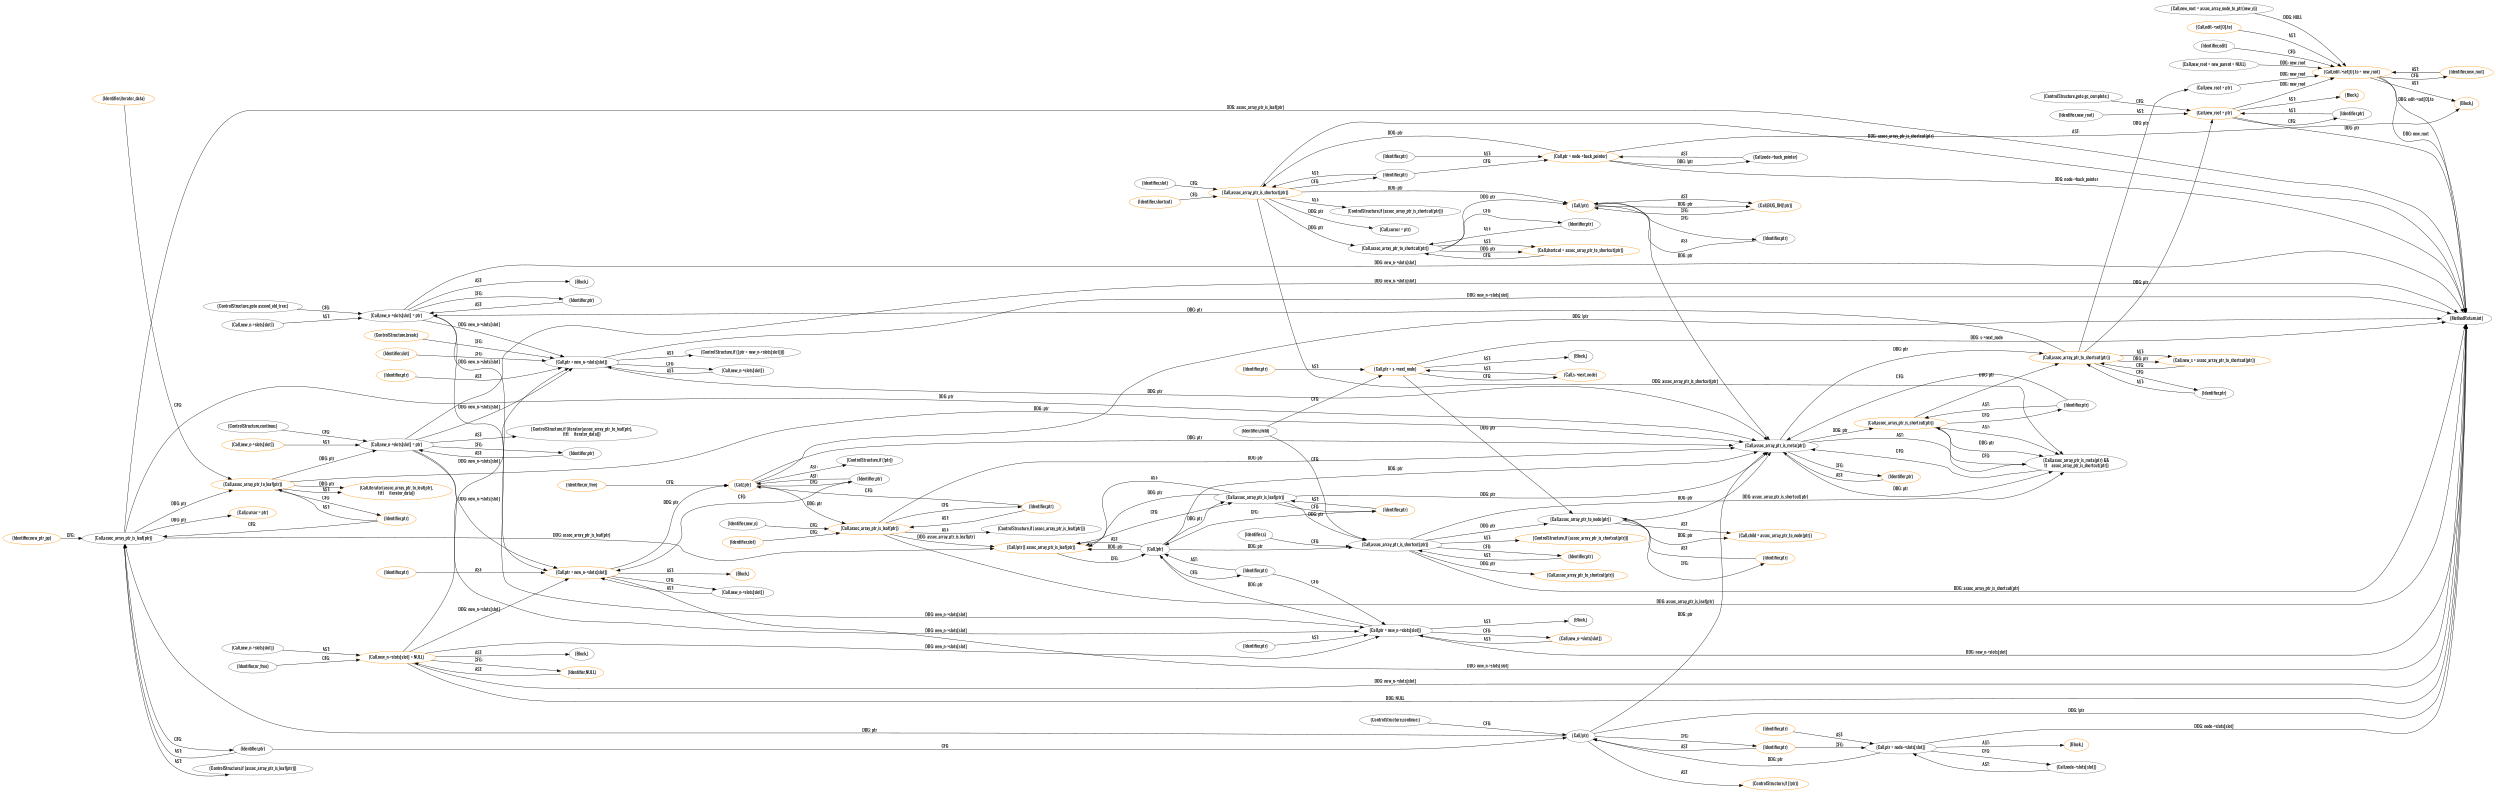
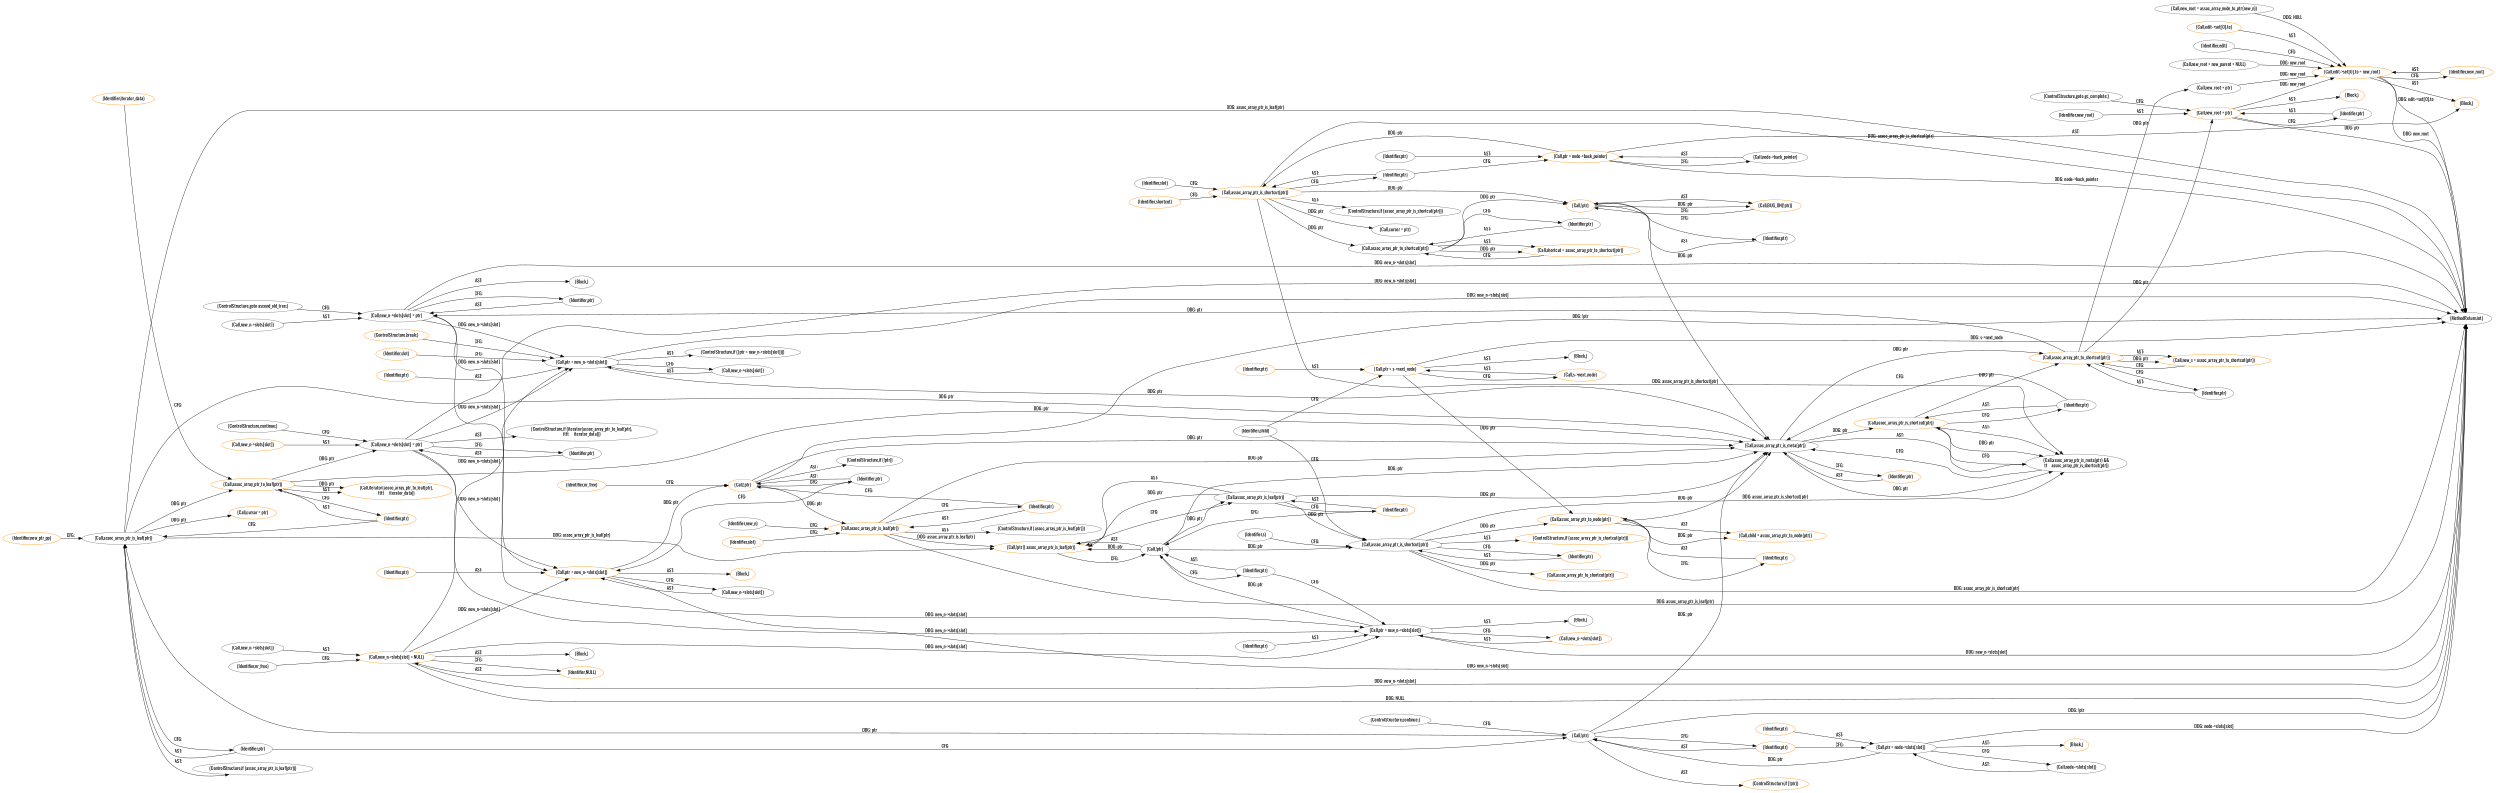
(1685, 162) -> (1685, 162)
(1581, 520) -> (1581, 520)
